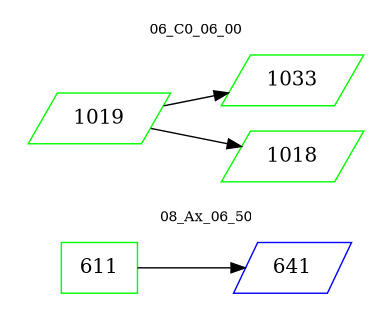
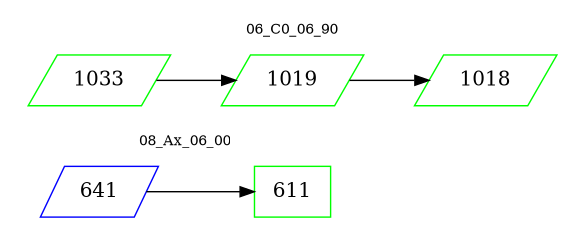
(196, 30) -> (293, 30)
(189, 101) -> (189, 80)
(206, 218) -> (185, 142)
(184, 268) -> (193, 192)
